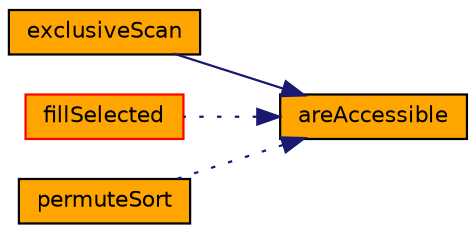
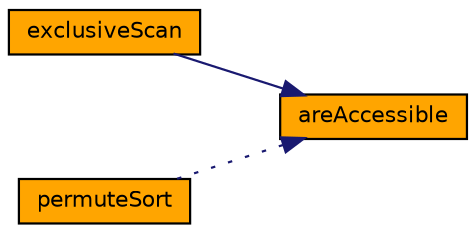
(105, 117) -> none
